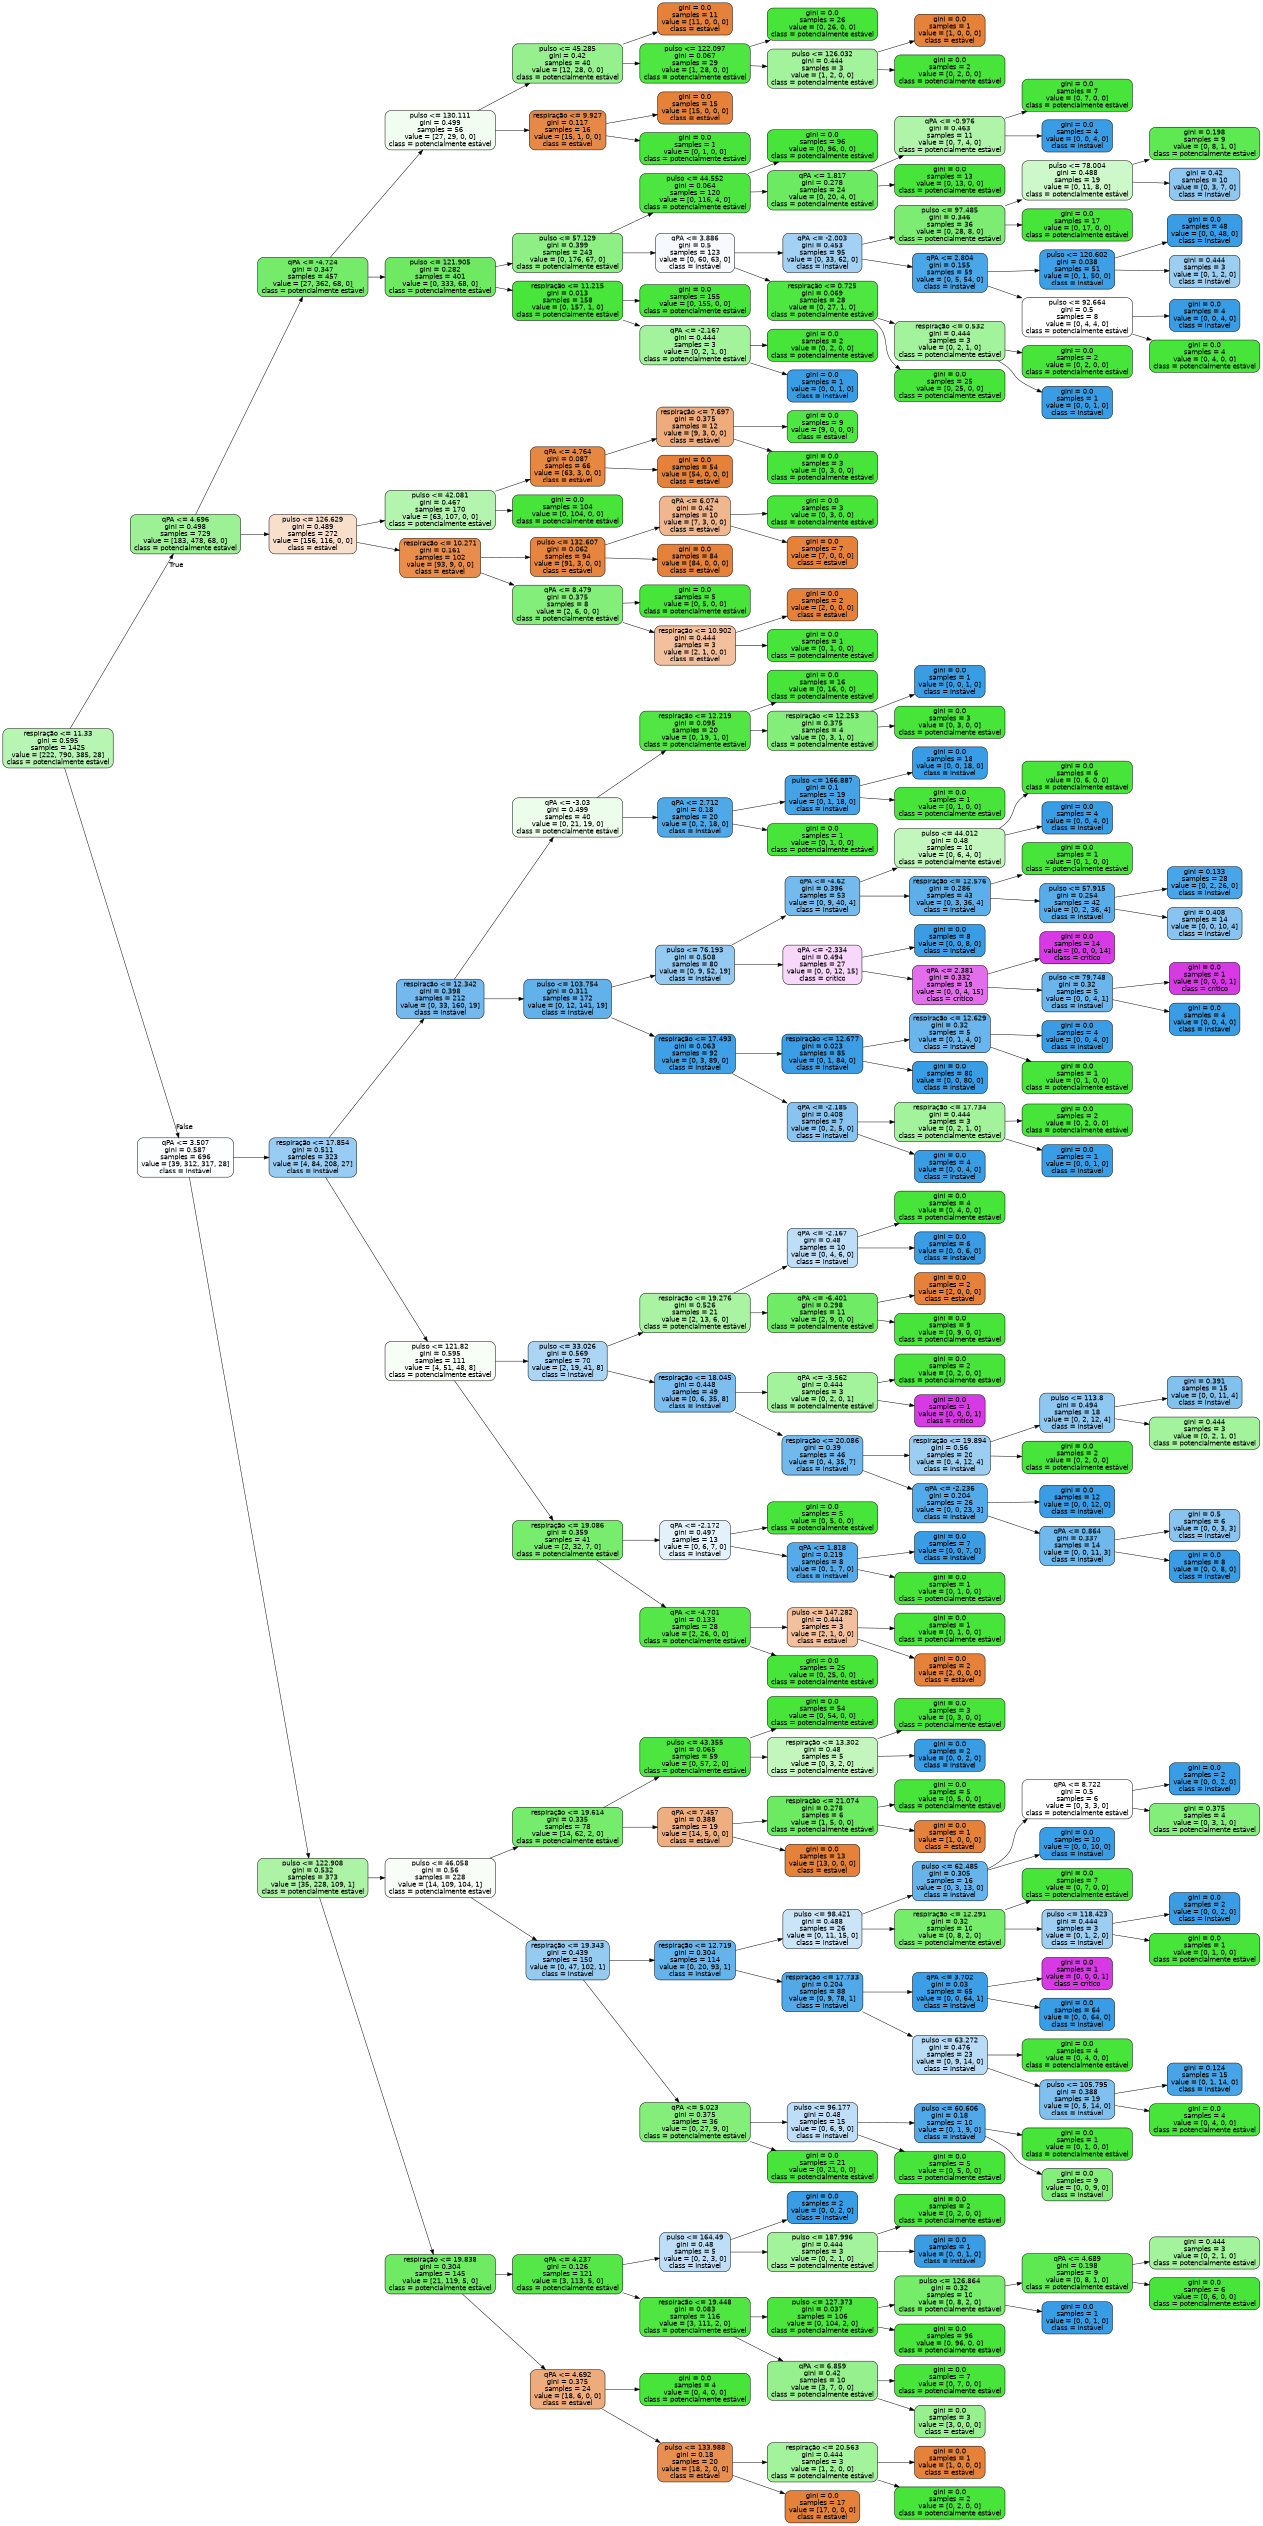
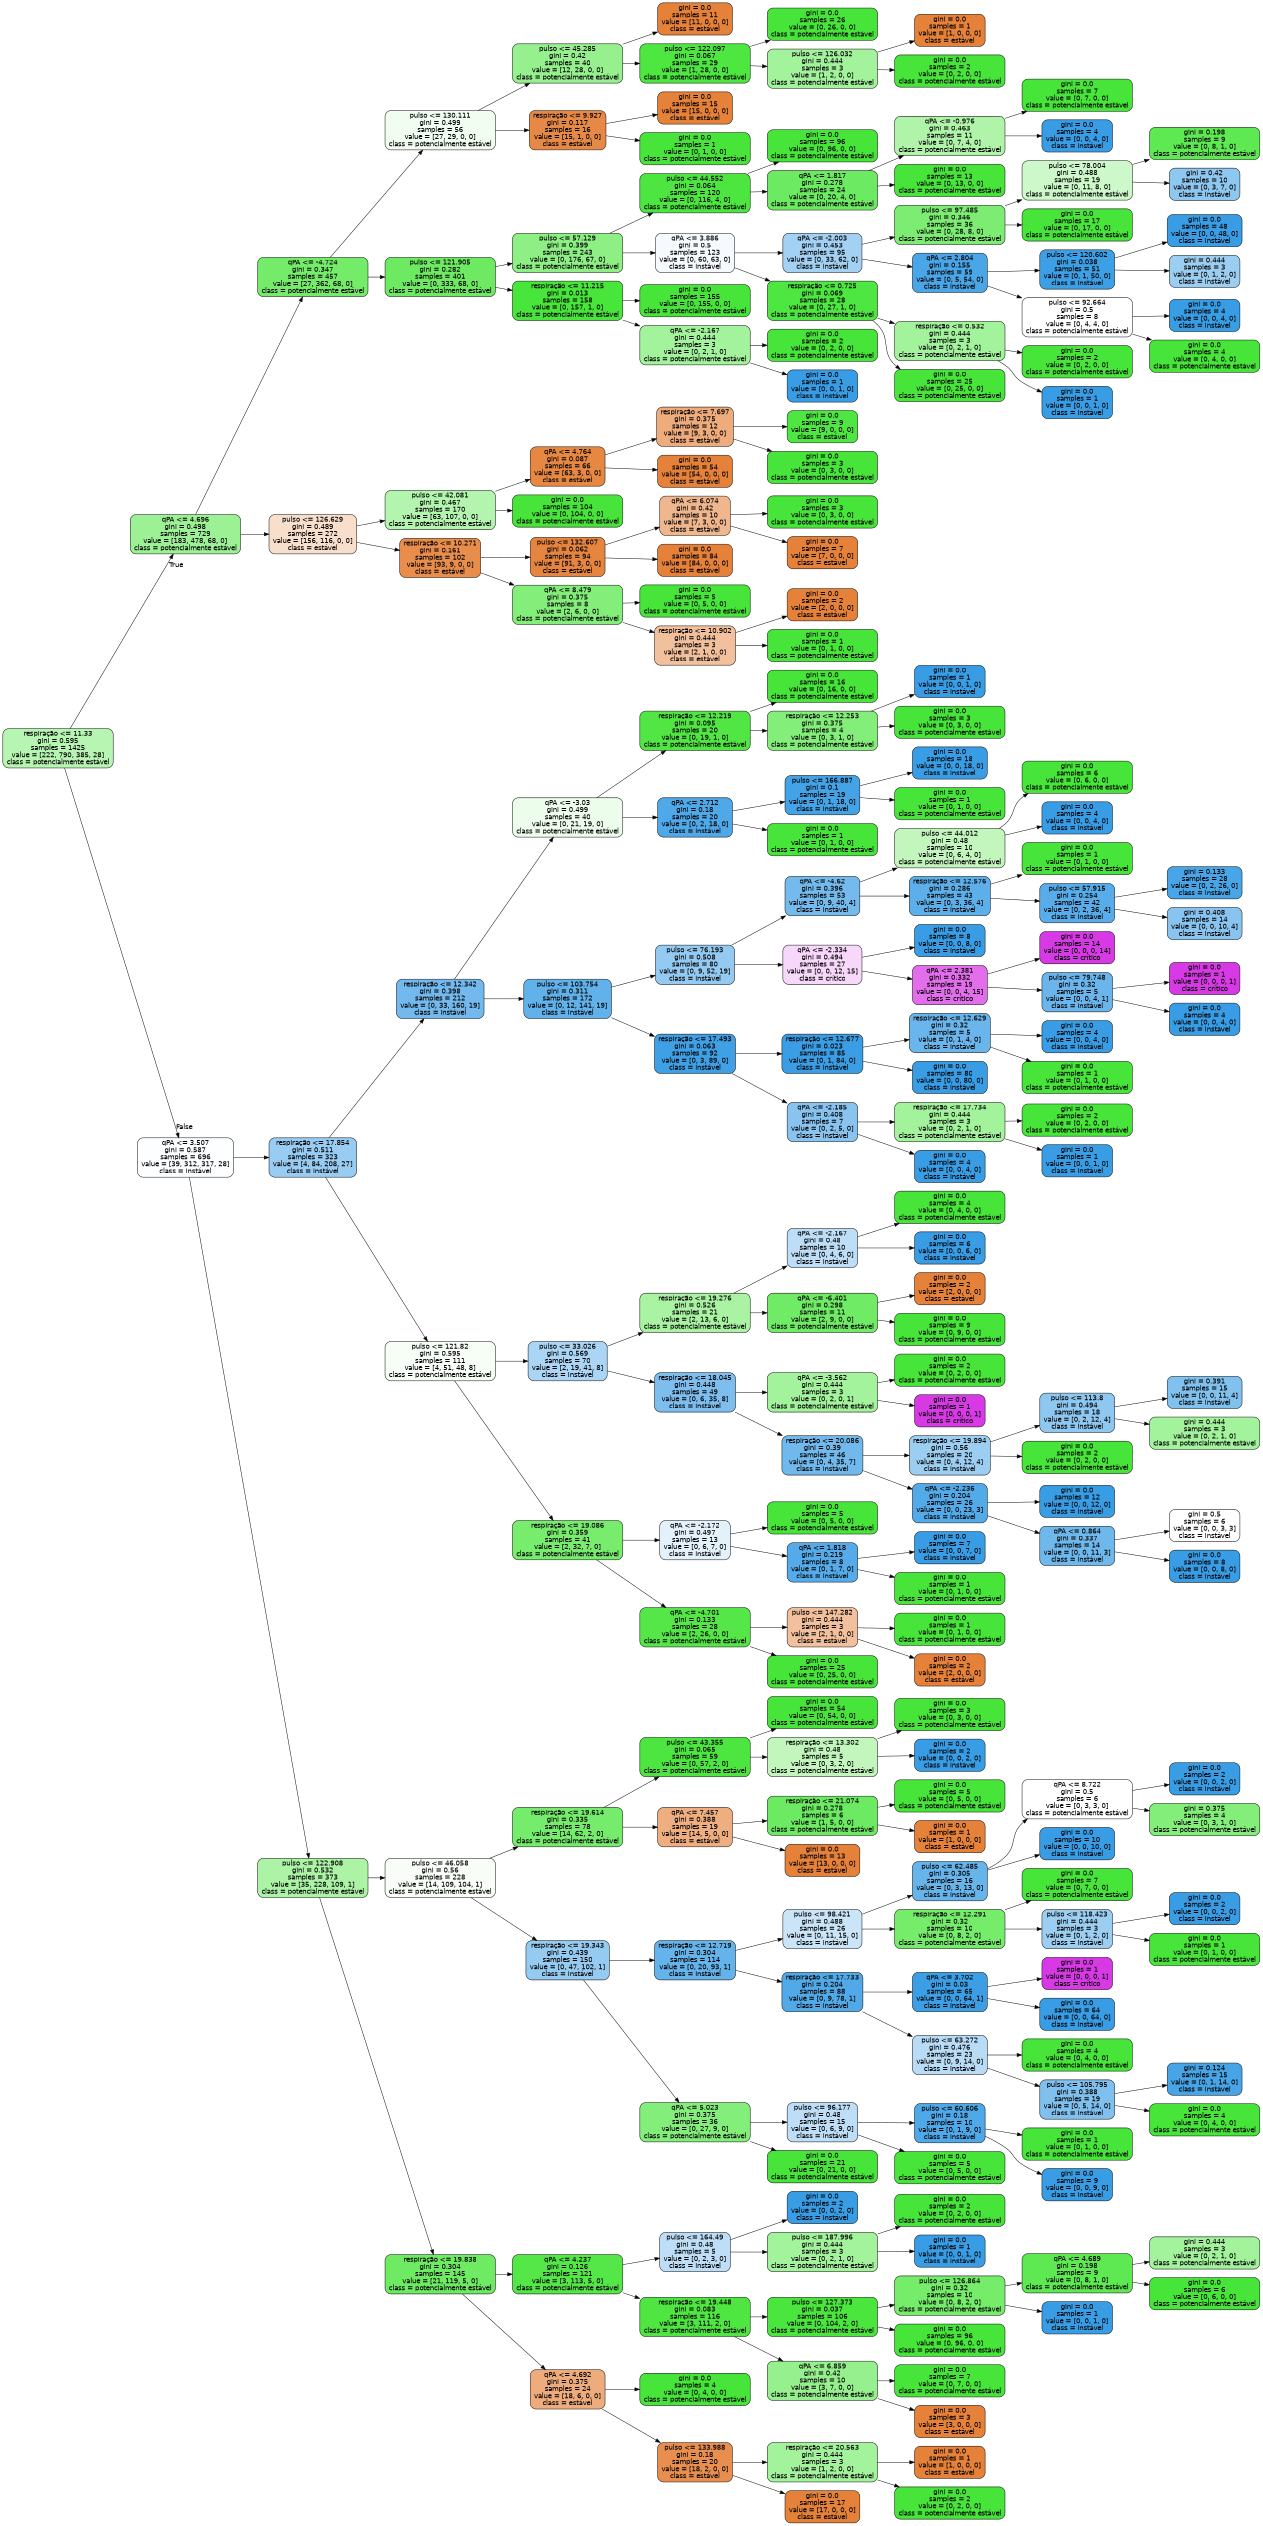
(1205, 1526) -> (1205, 1526)
(1077, 2185) -> (1077, 2185)
(950, 2422) -> (950, 2422)
